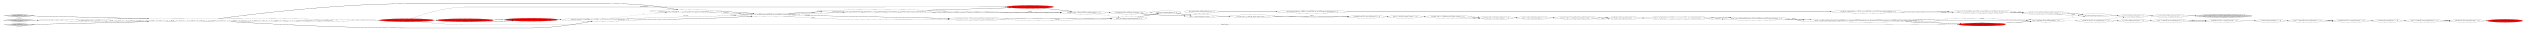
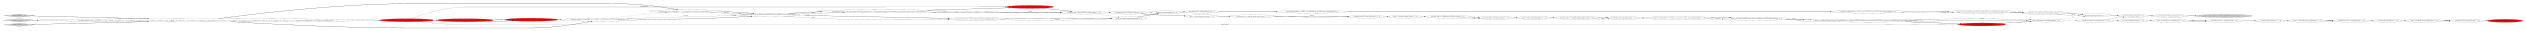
(1183, 14) -> (1182, 12)
